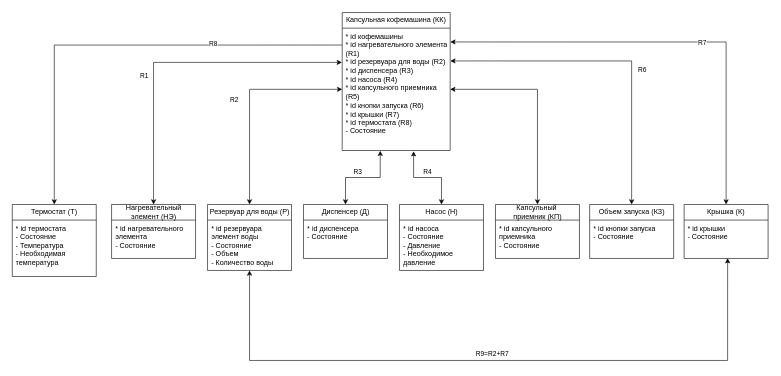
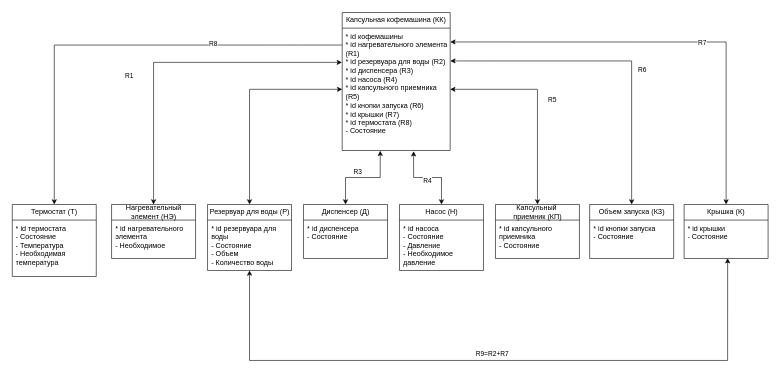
(144, 75) -> (129, 75)
(234, 99) -> none
none -> (552, 99)
(428, 171) -> (428, 180)
(155, 237) -> (155, 237)
(251, 246) -> (251, 246)
